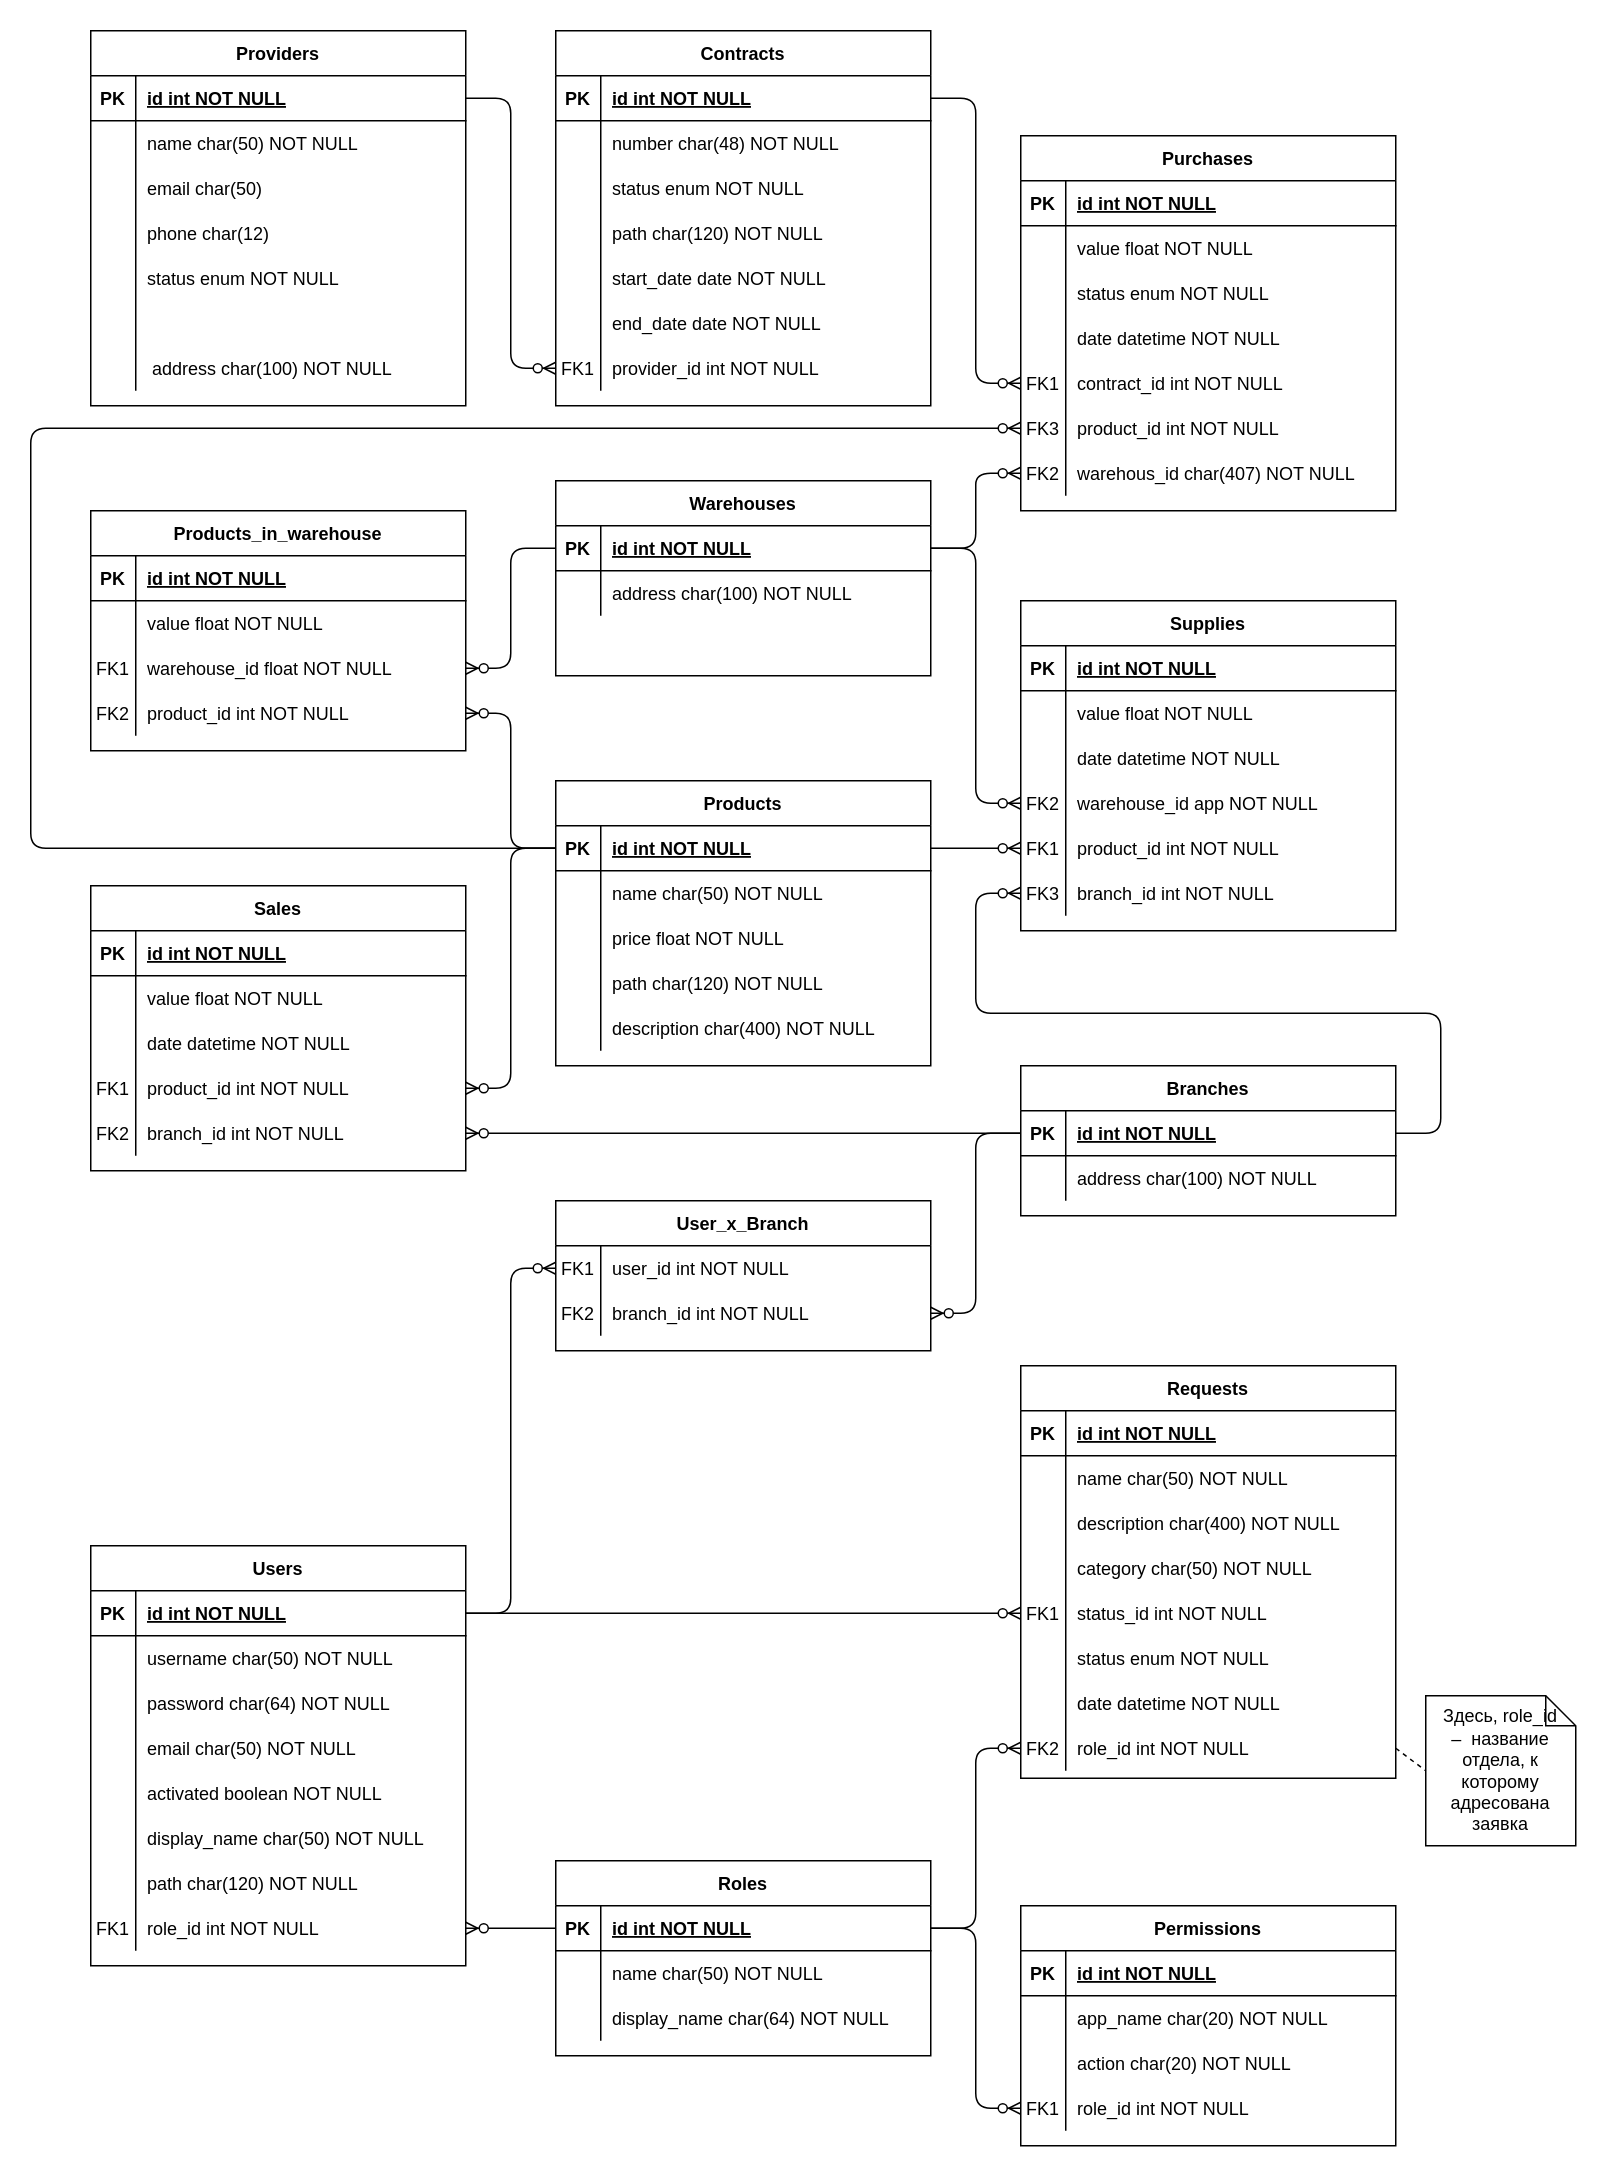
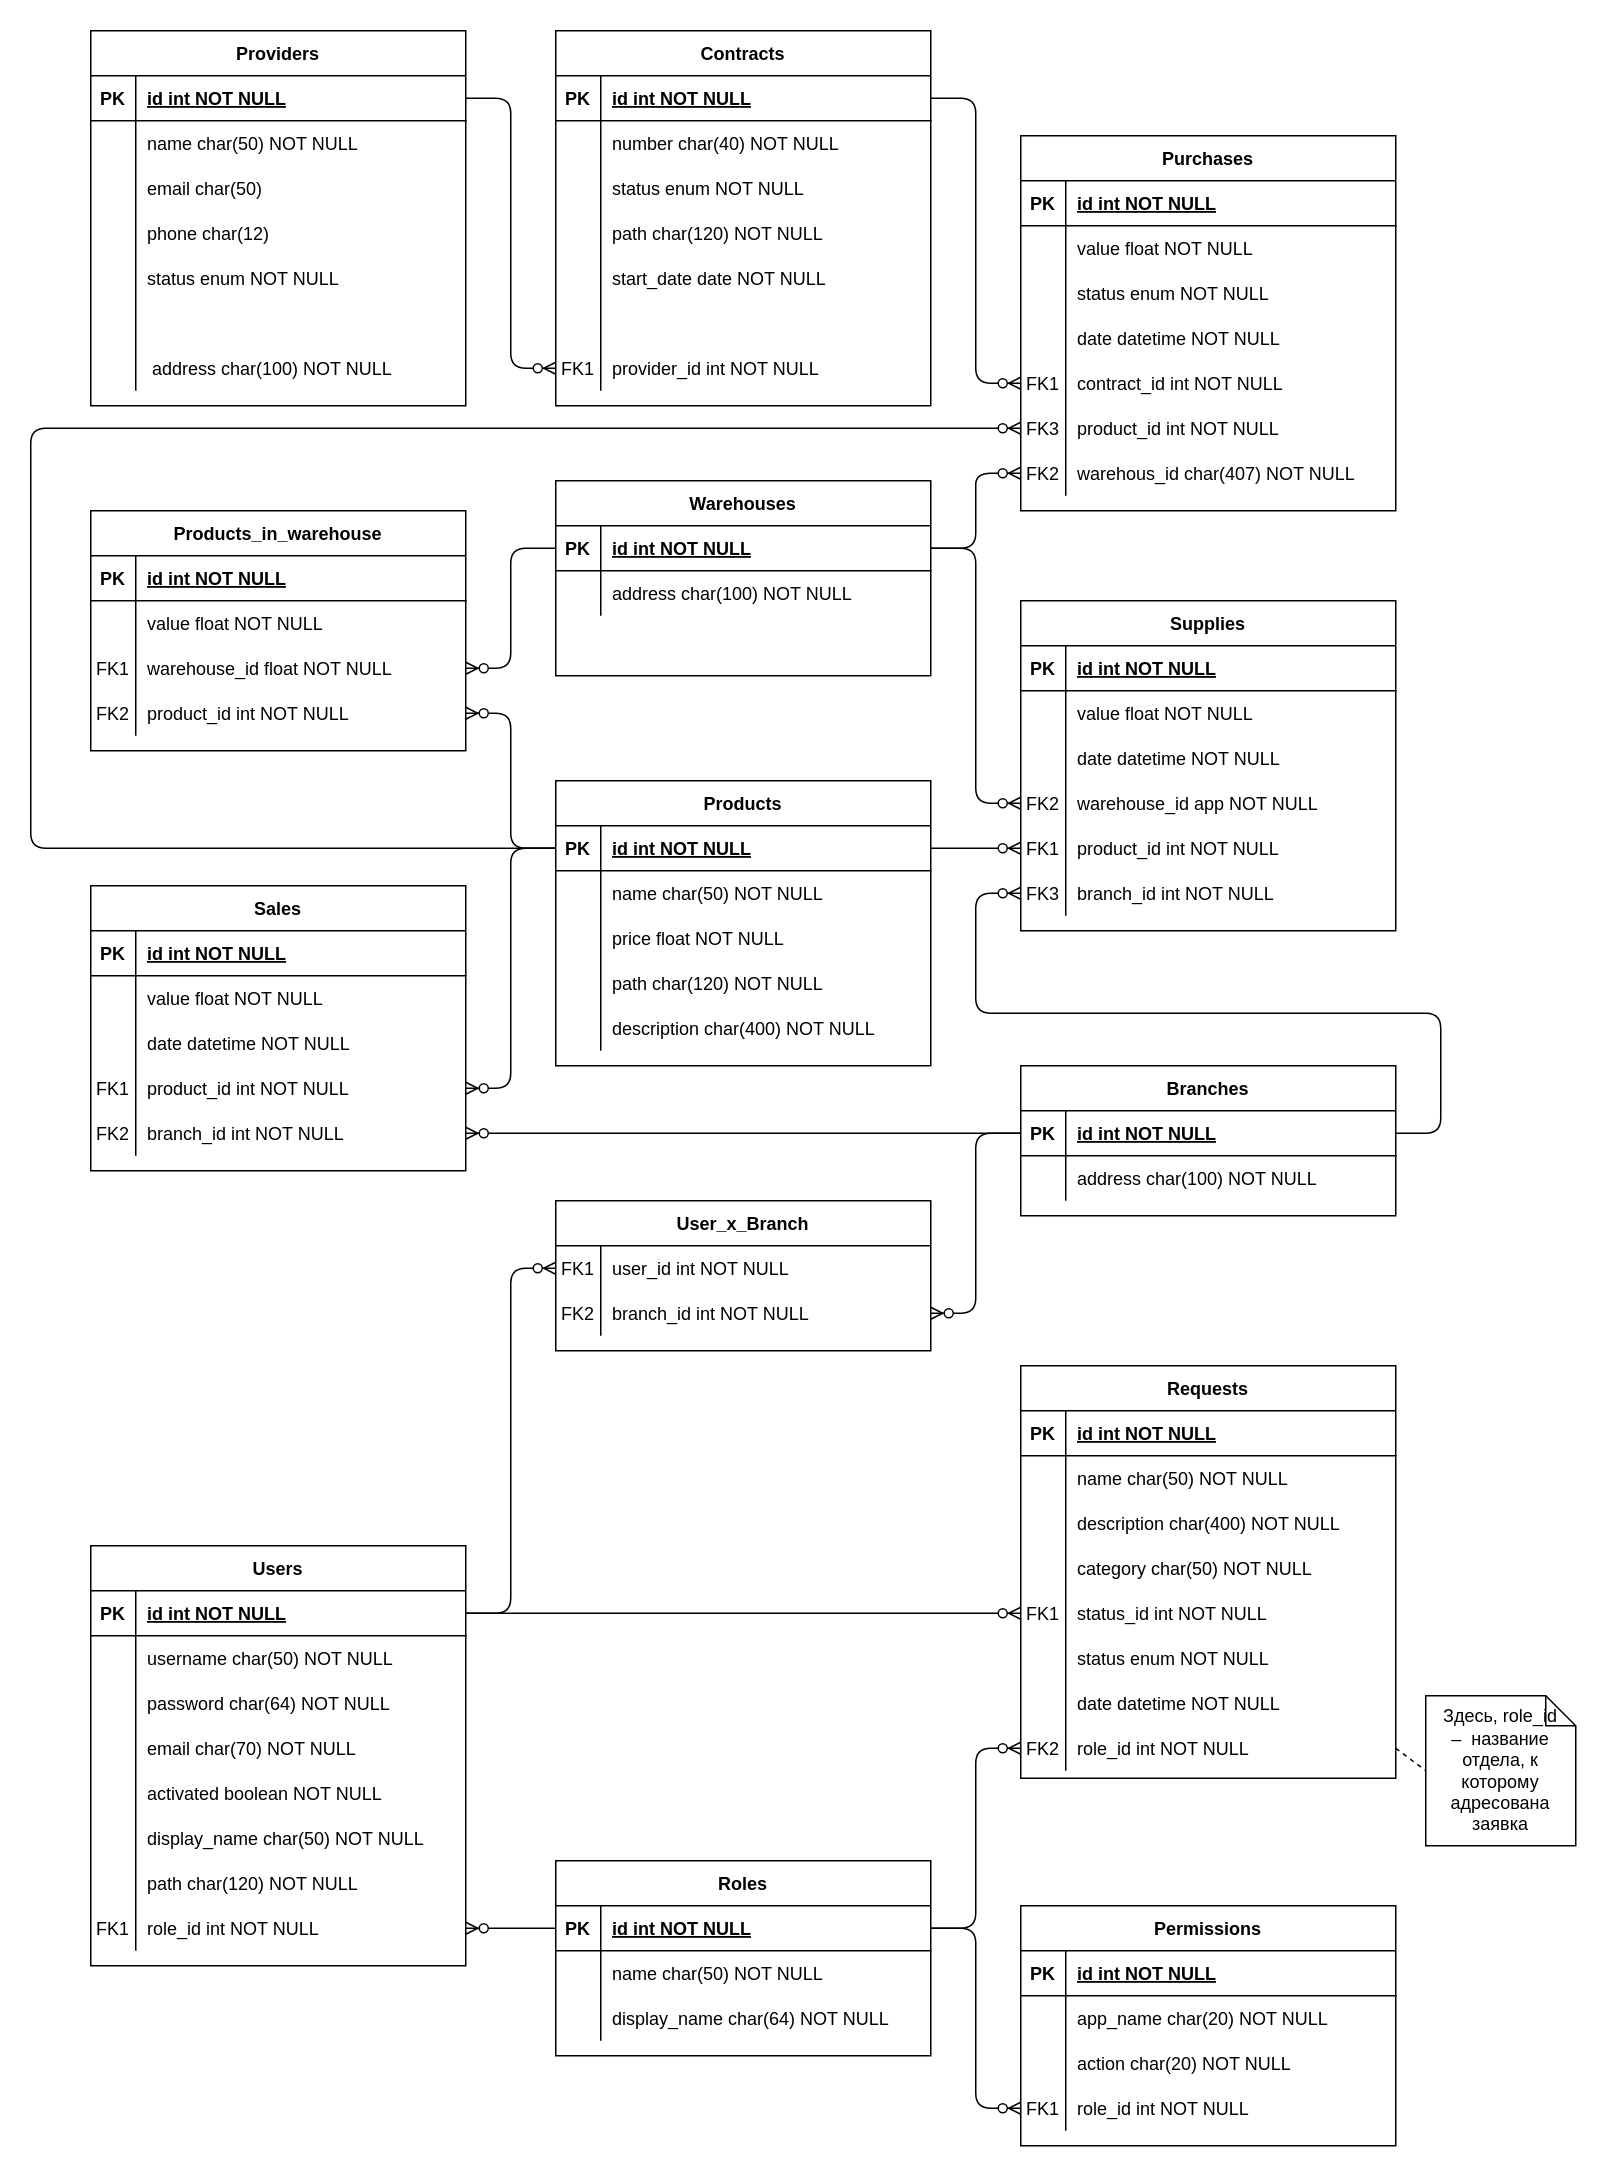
(726, 144) -> (726, 144)
(766, 323) -> none
(251, 1749) -> (251, 1749)
